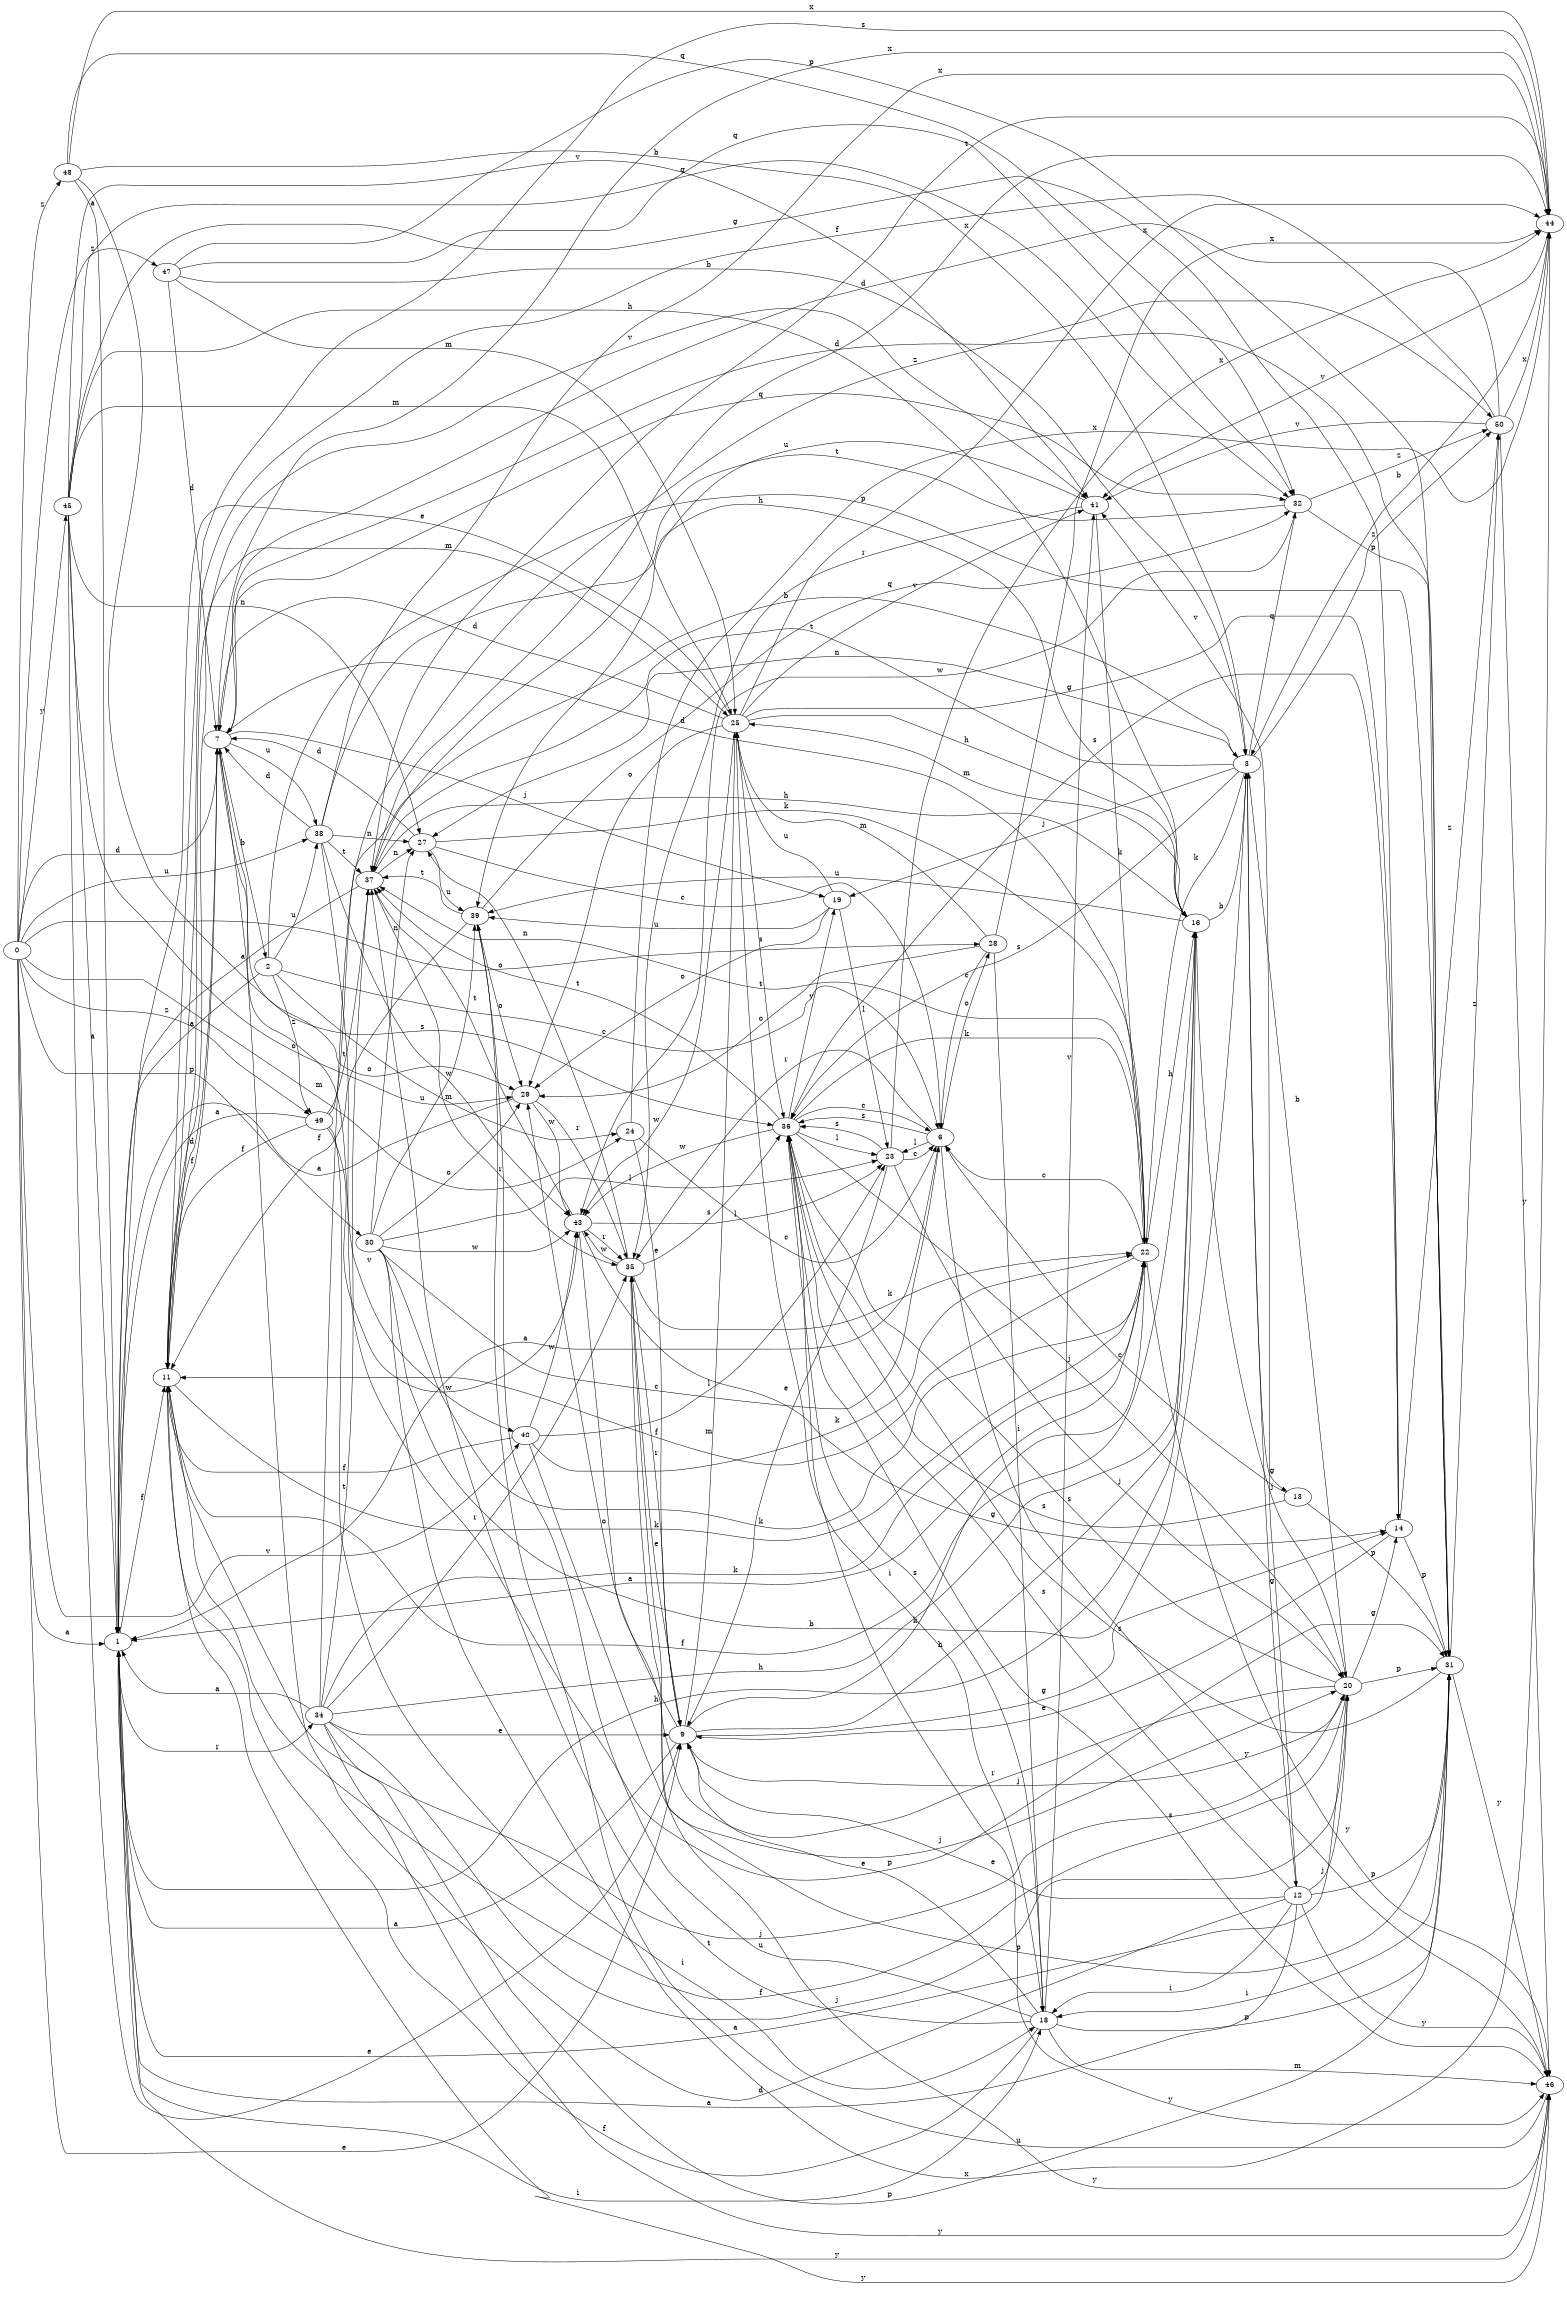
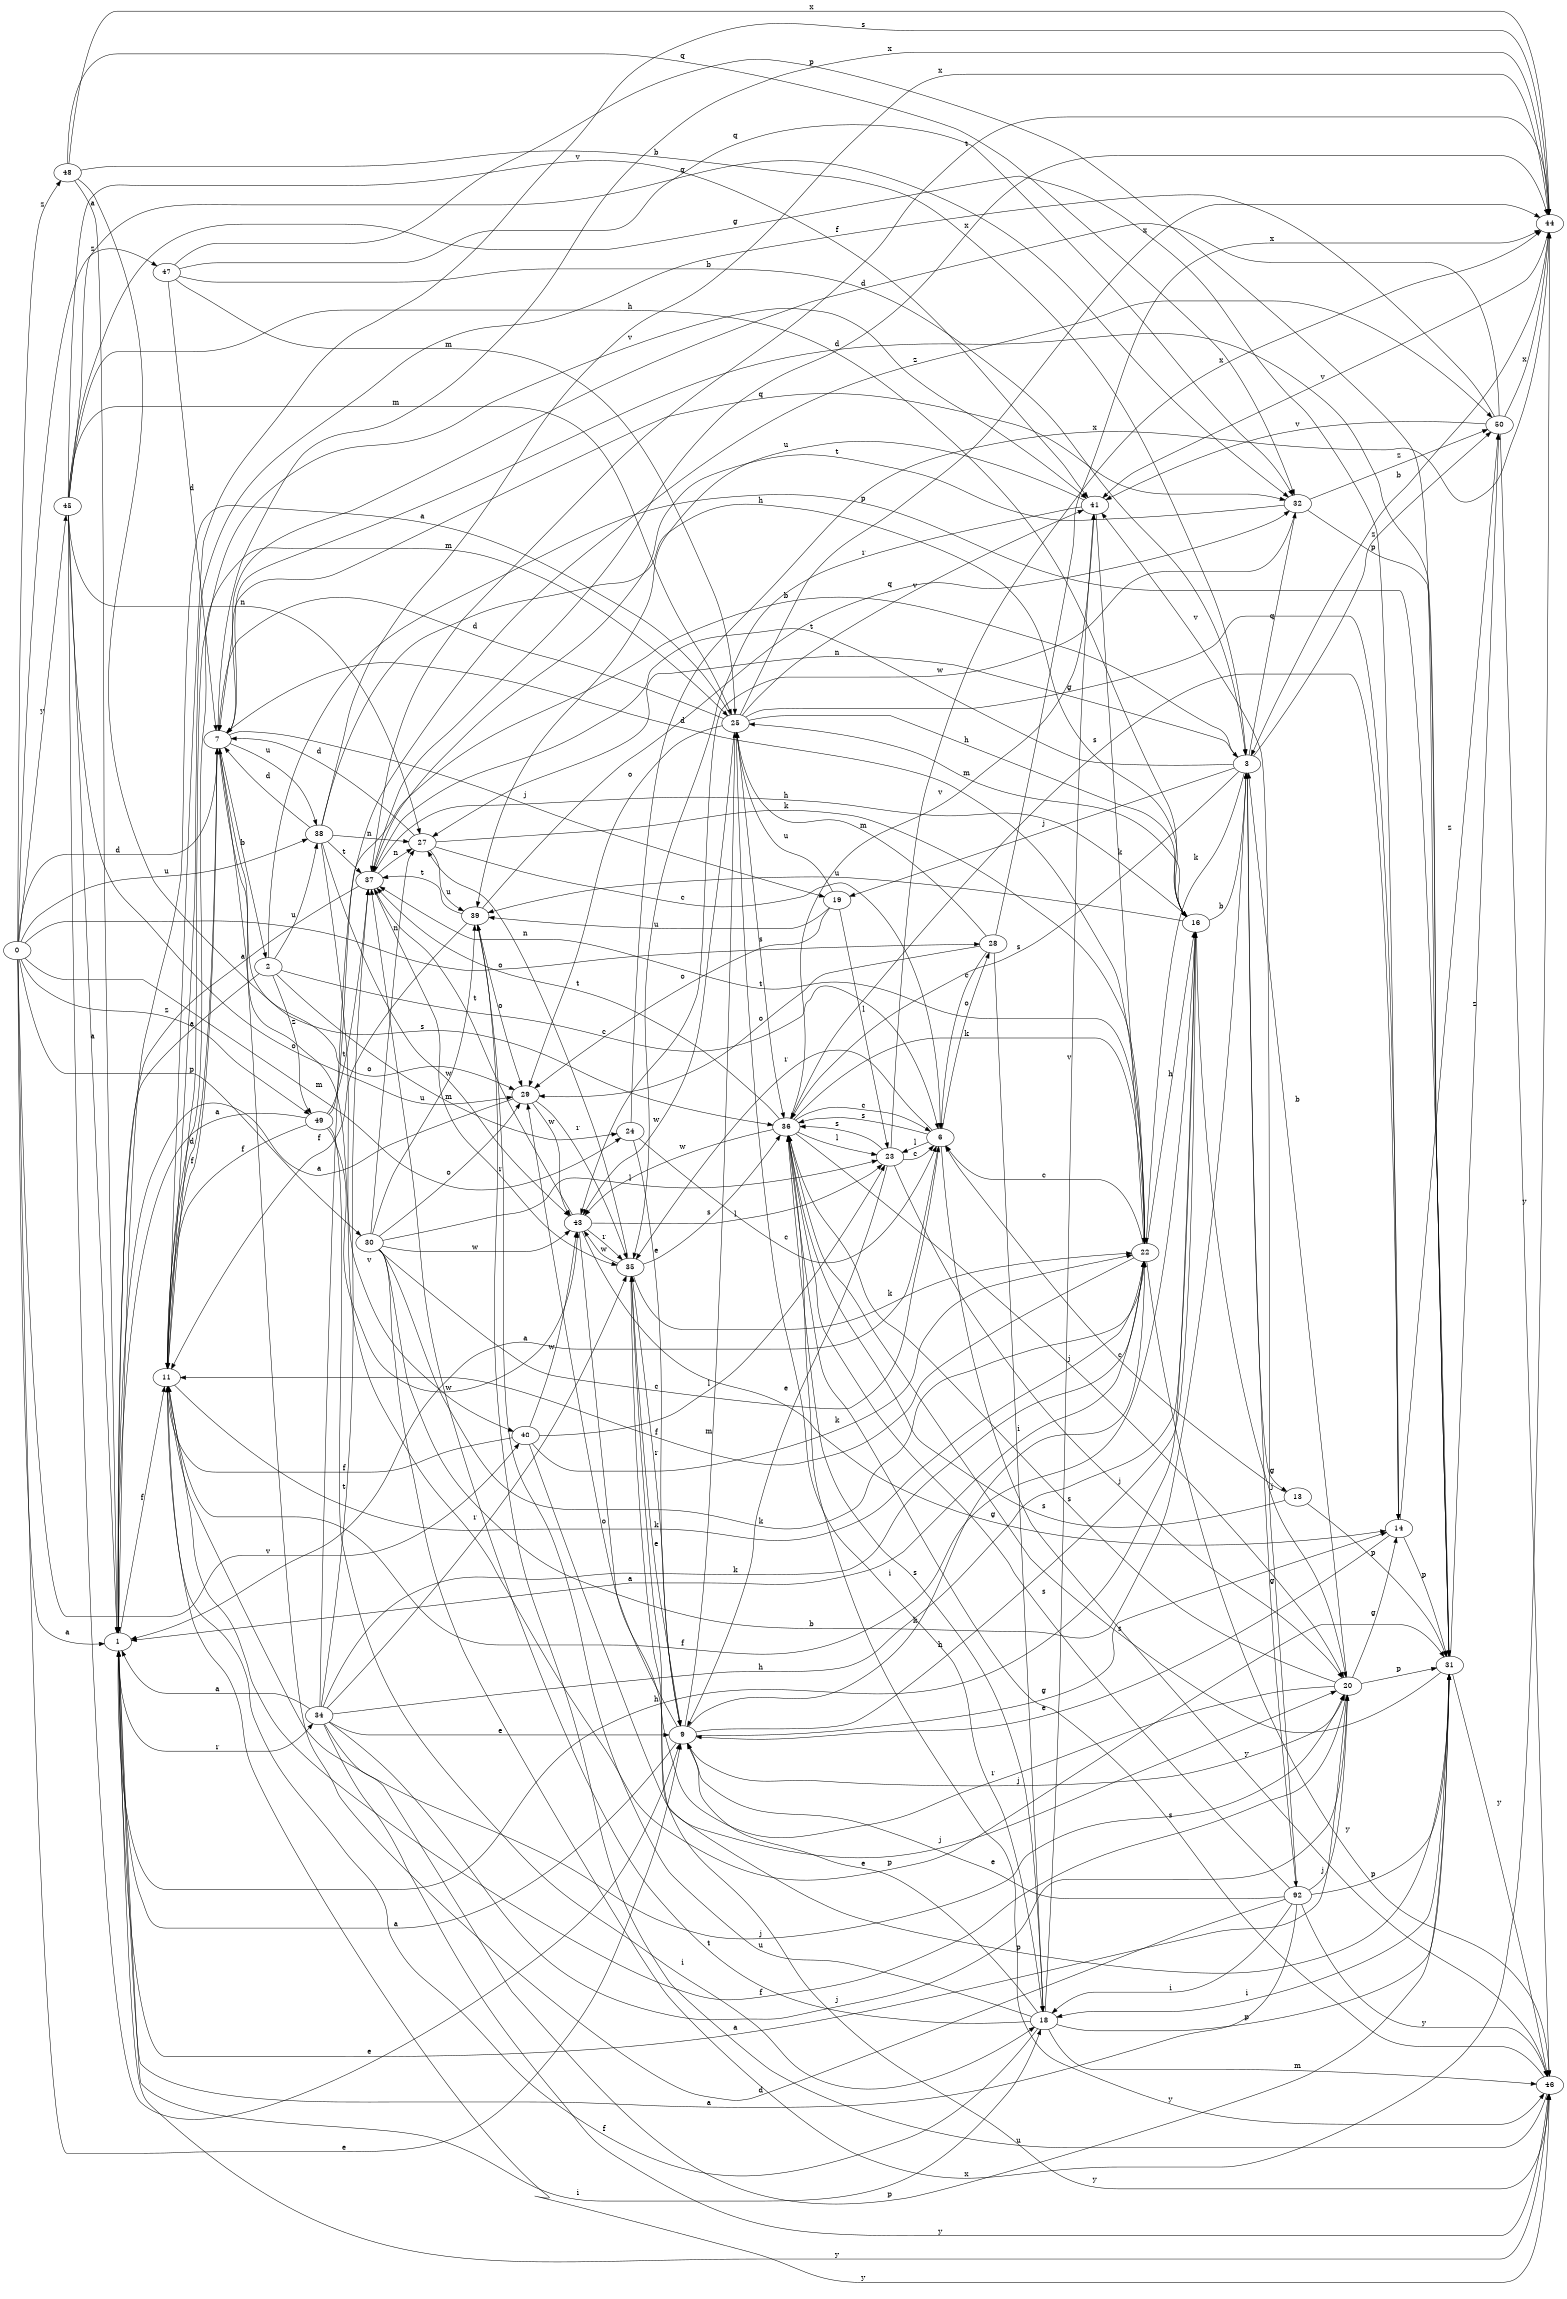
(422, 517) -> (422, 517)
(810, 1016) -> (907, 822)
(1298, 1896) -> (1298, 1896)
